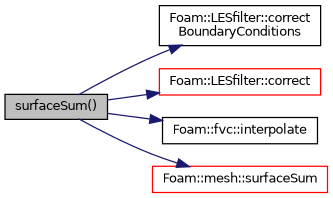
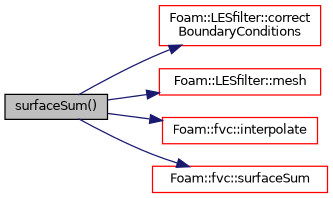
(240, 26) -> (240, 26)
(240, 82) -> (240, 82)
(240, 131) -> (240, 131)
(240, 179) -> (240, 179)
